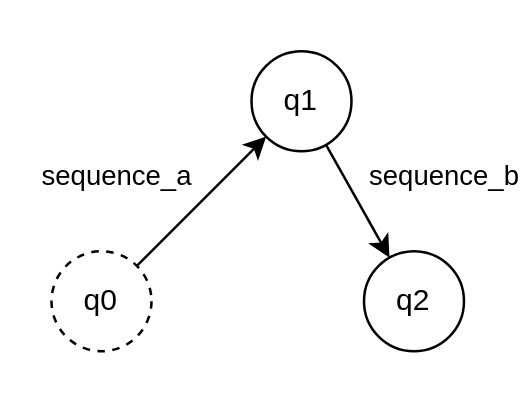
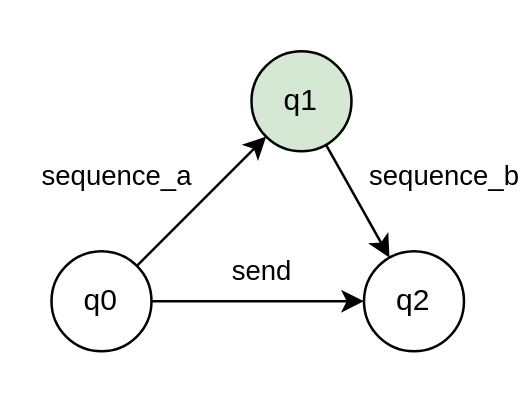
(301, 101) -> (301, 101)
(101, 301) -> (101, 301)
none -> (250, 301)
